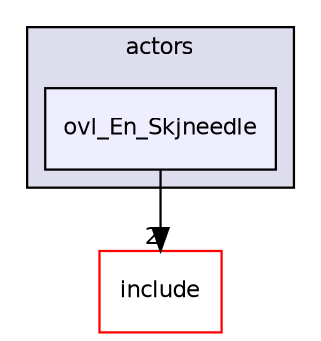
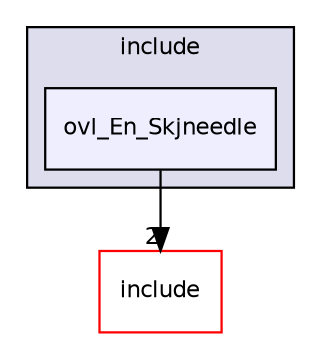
(161, 49) -> (161, 49)
